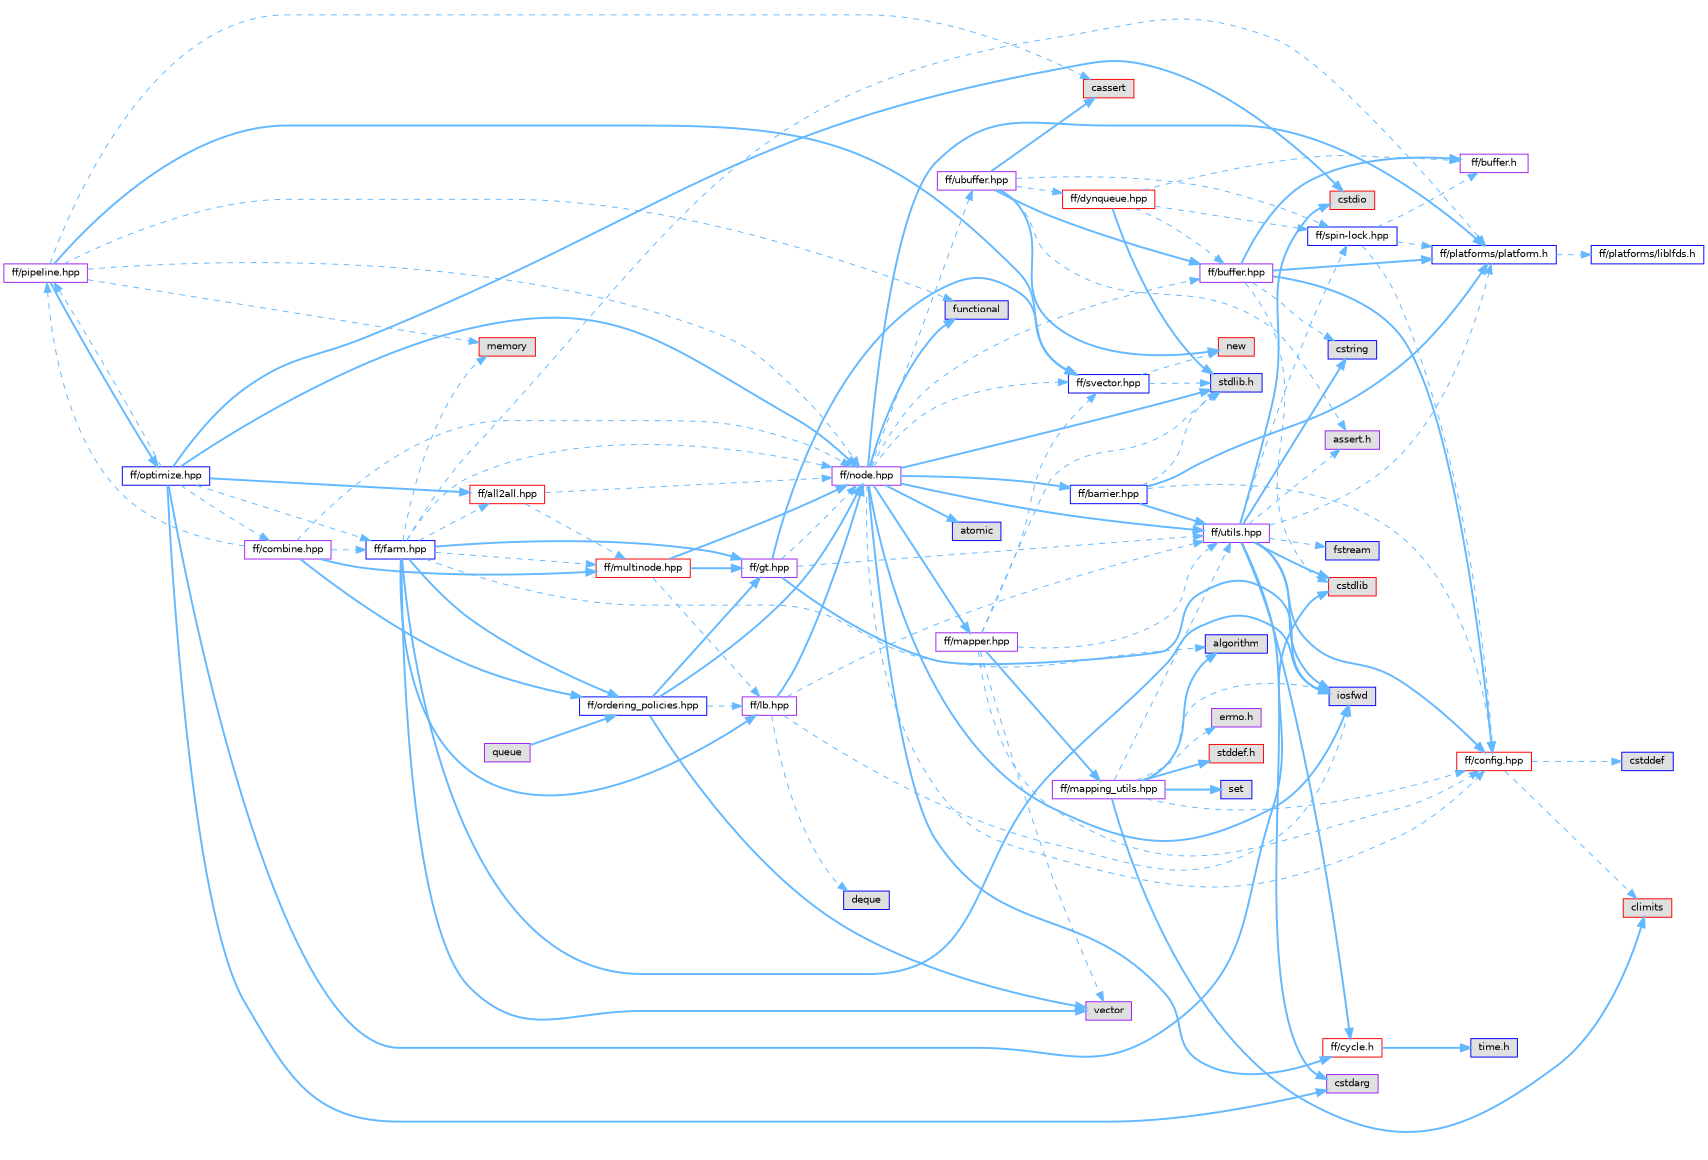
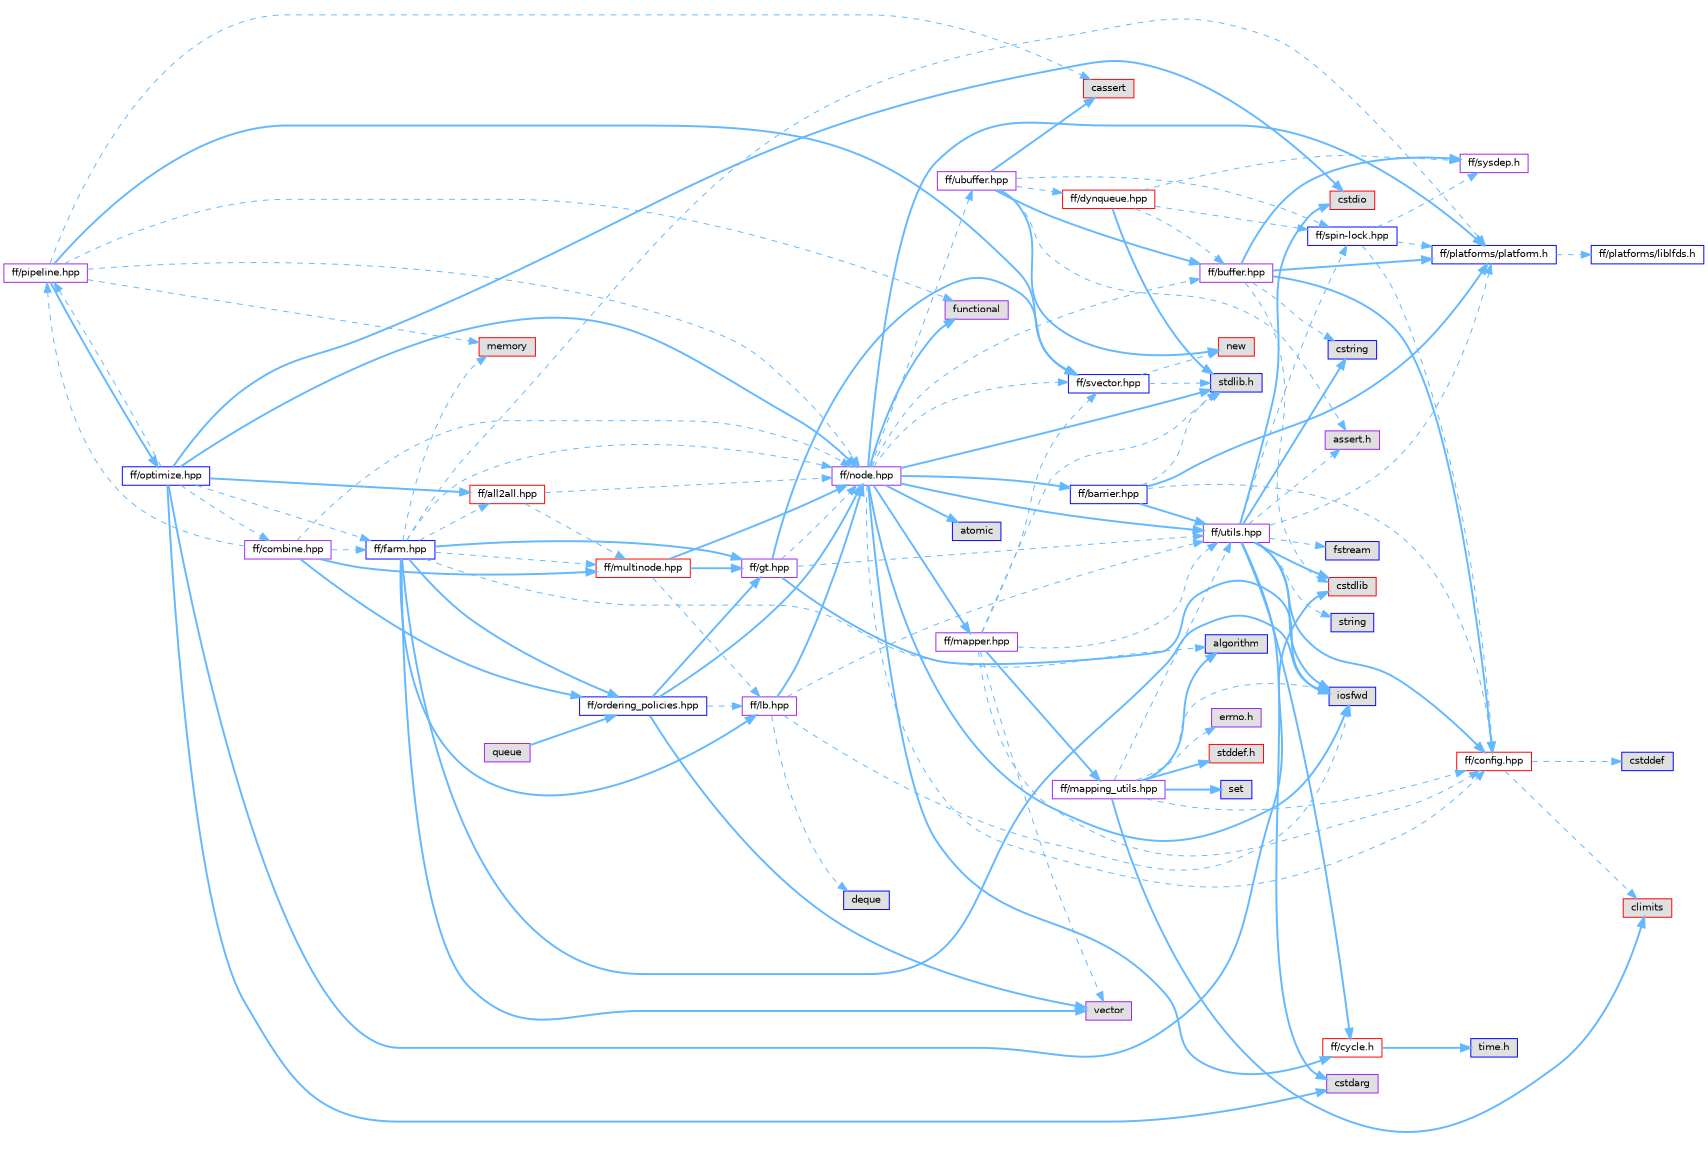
(1494, 163) -> (1494, 163)
(977, 310) -> (977, 310)
none -> (1352, 623)
